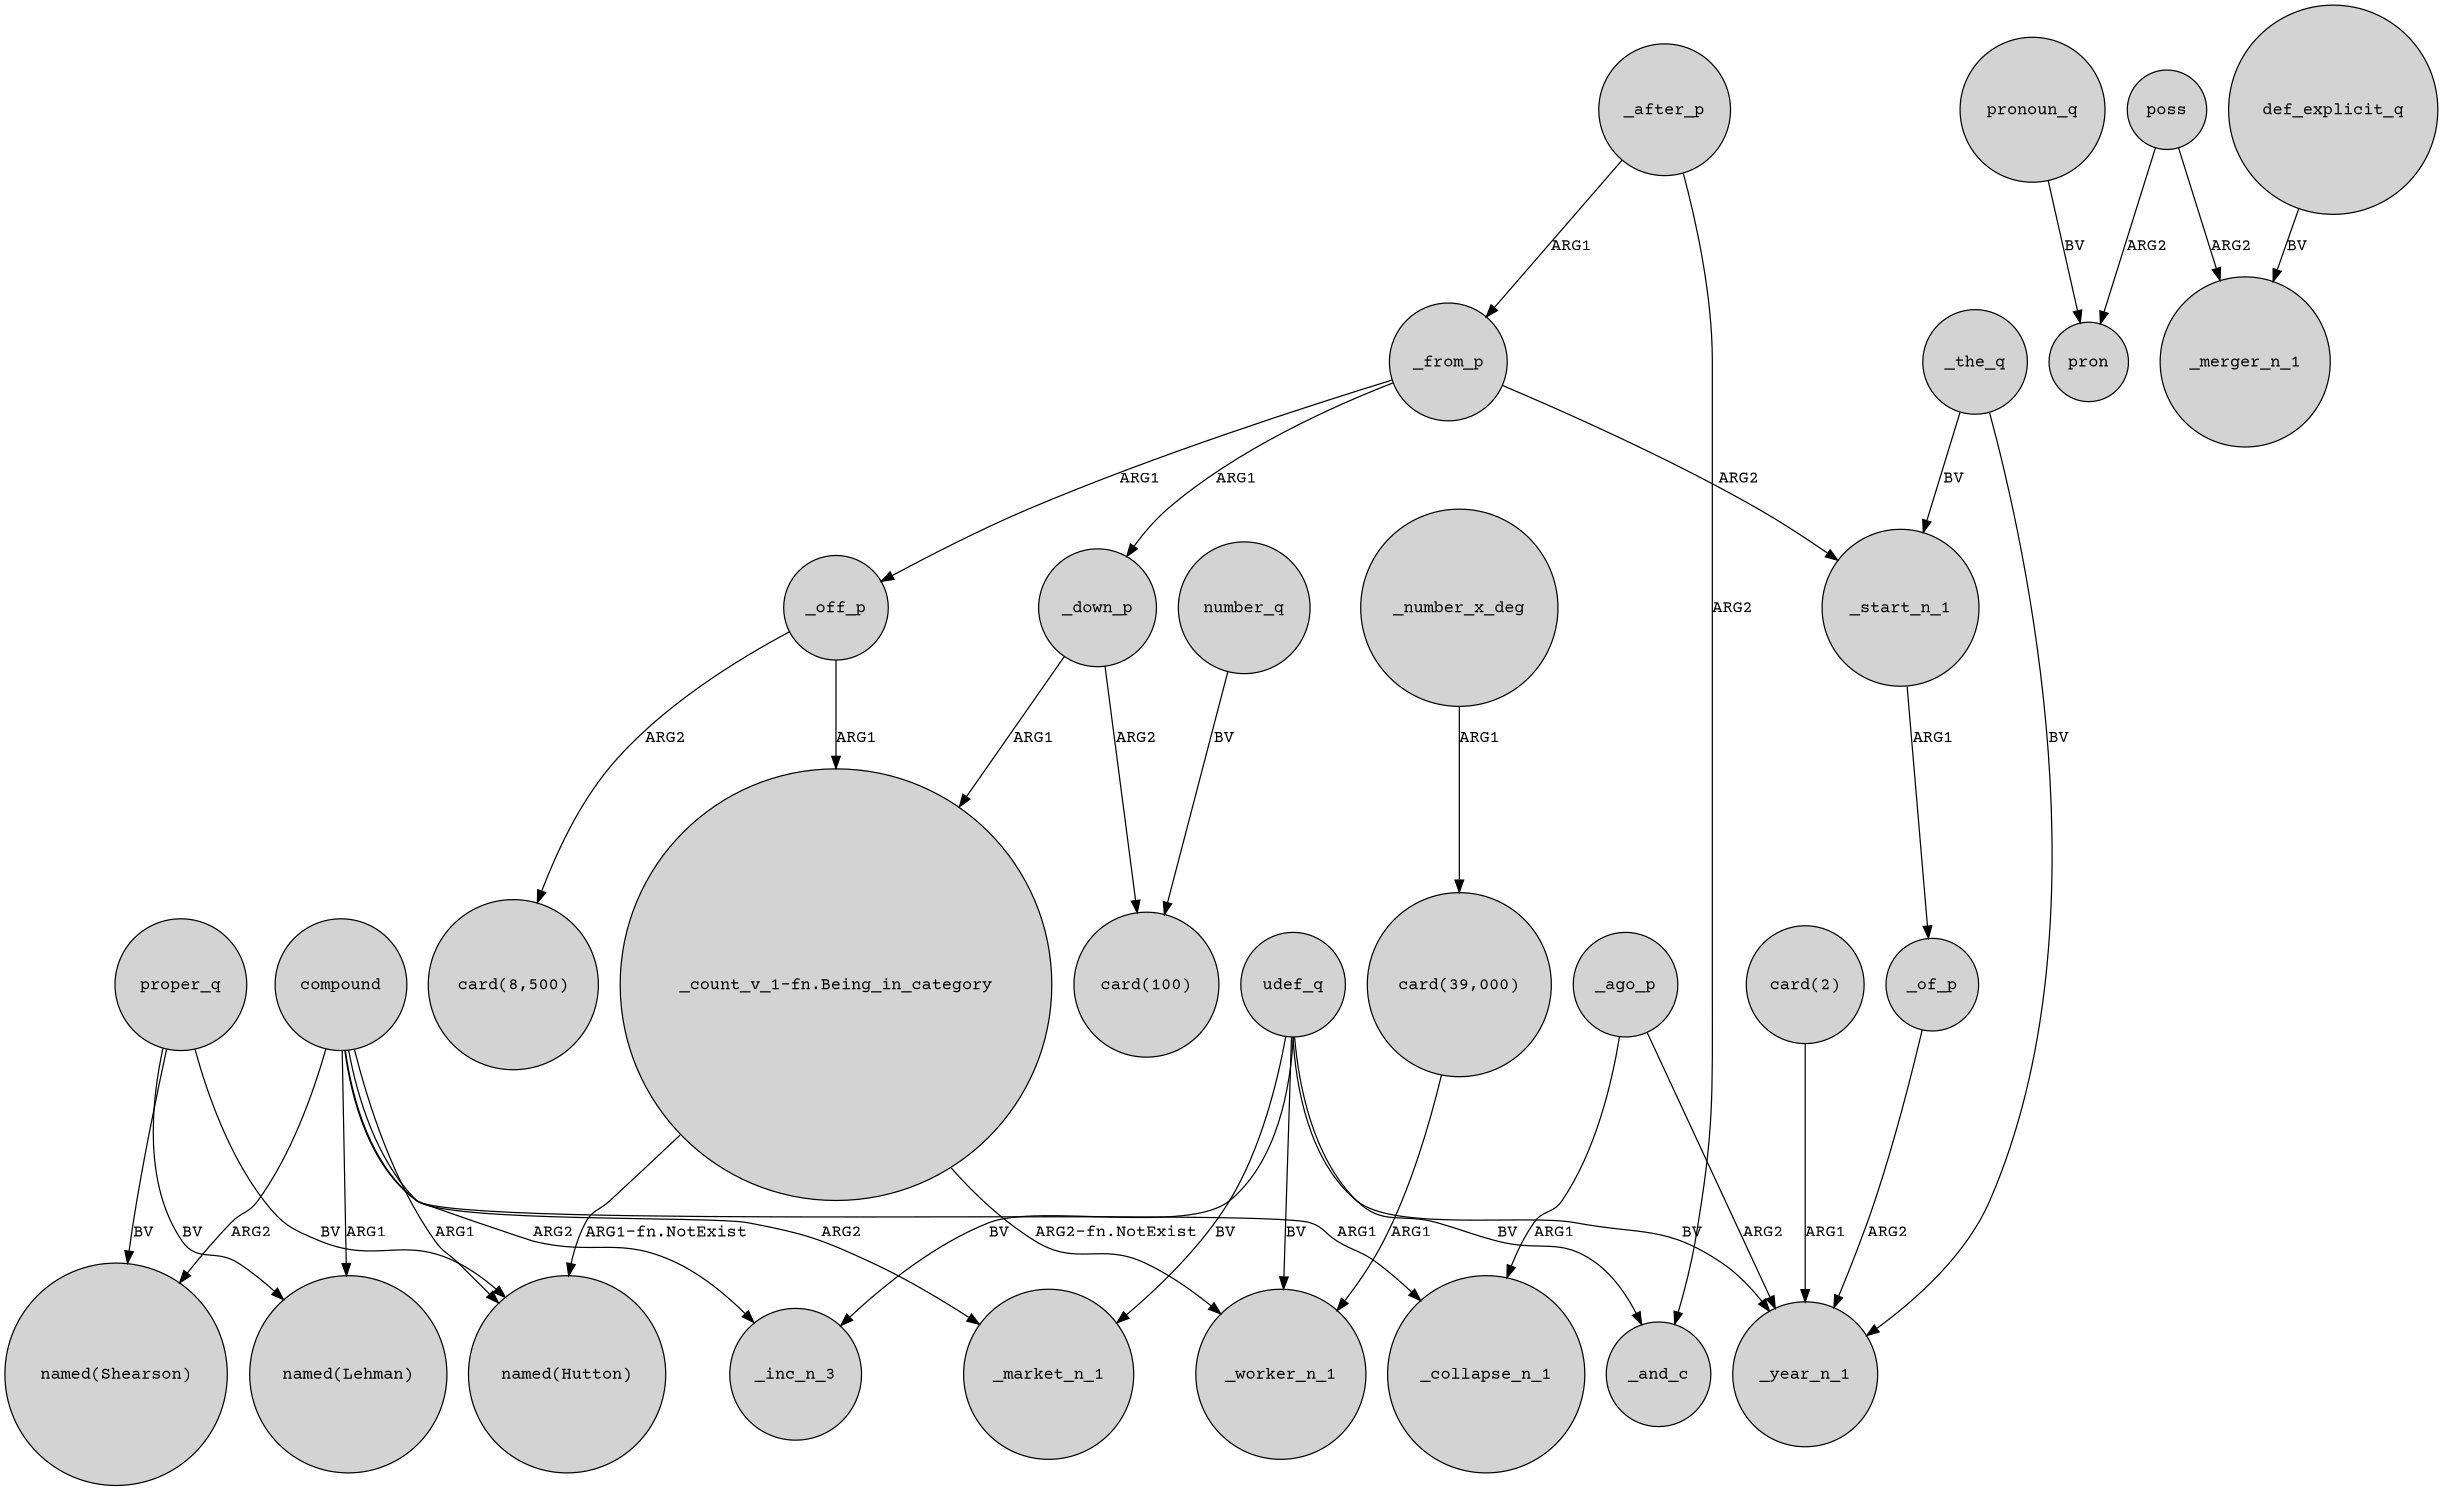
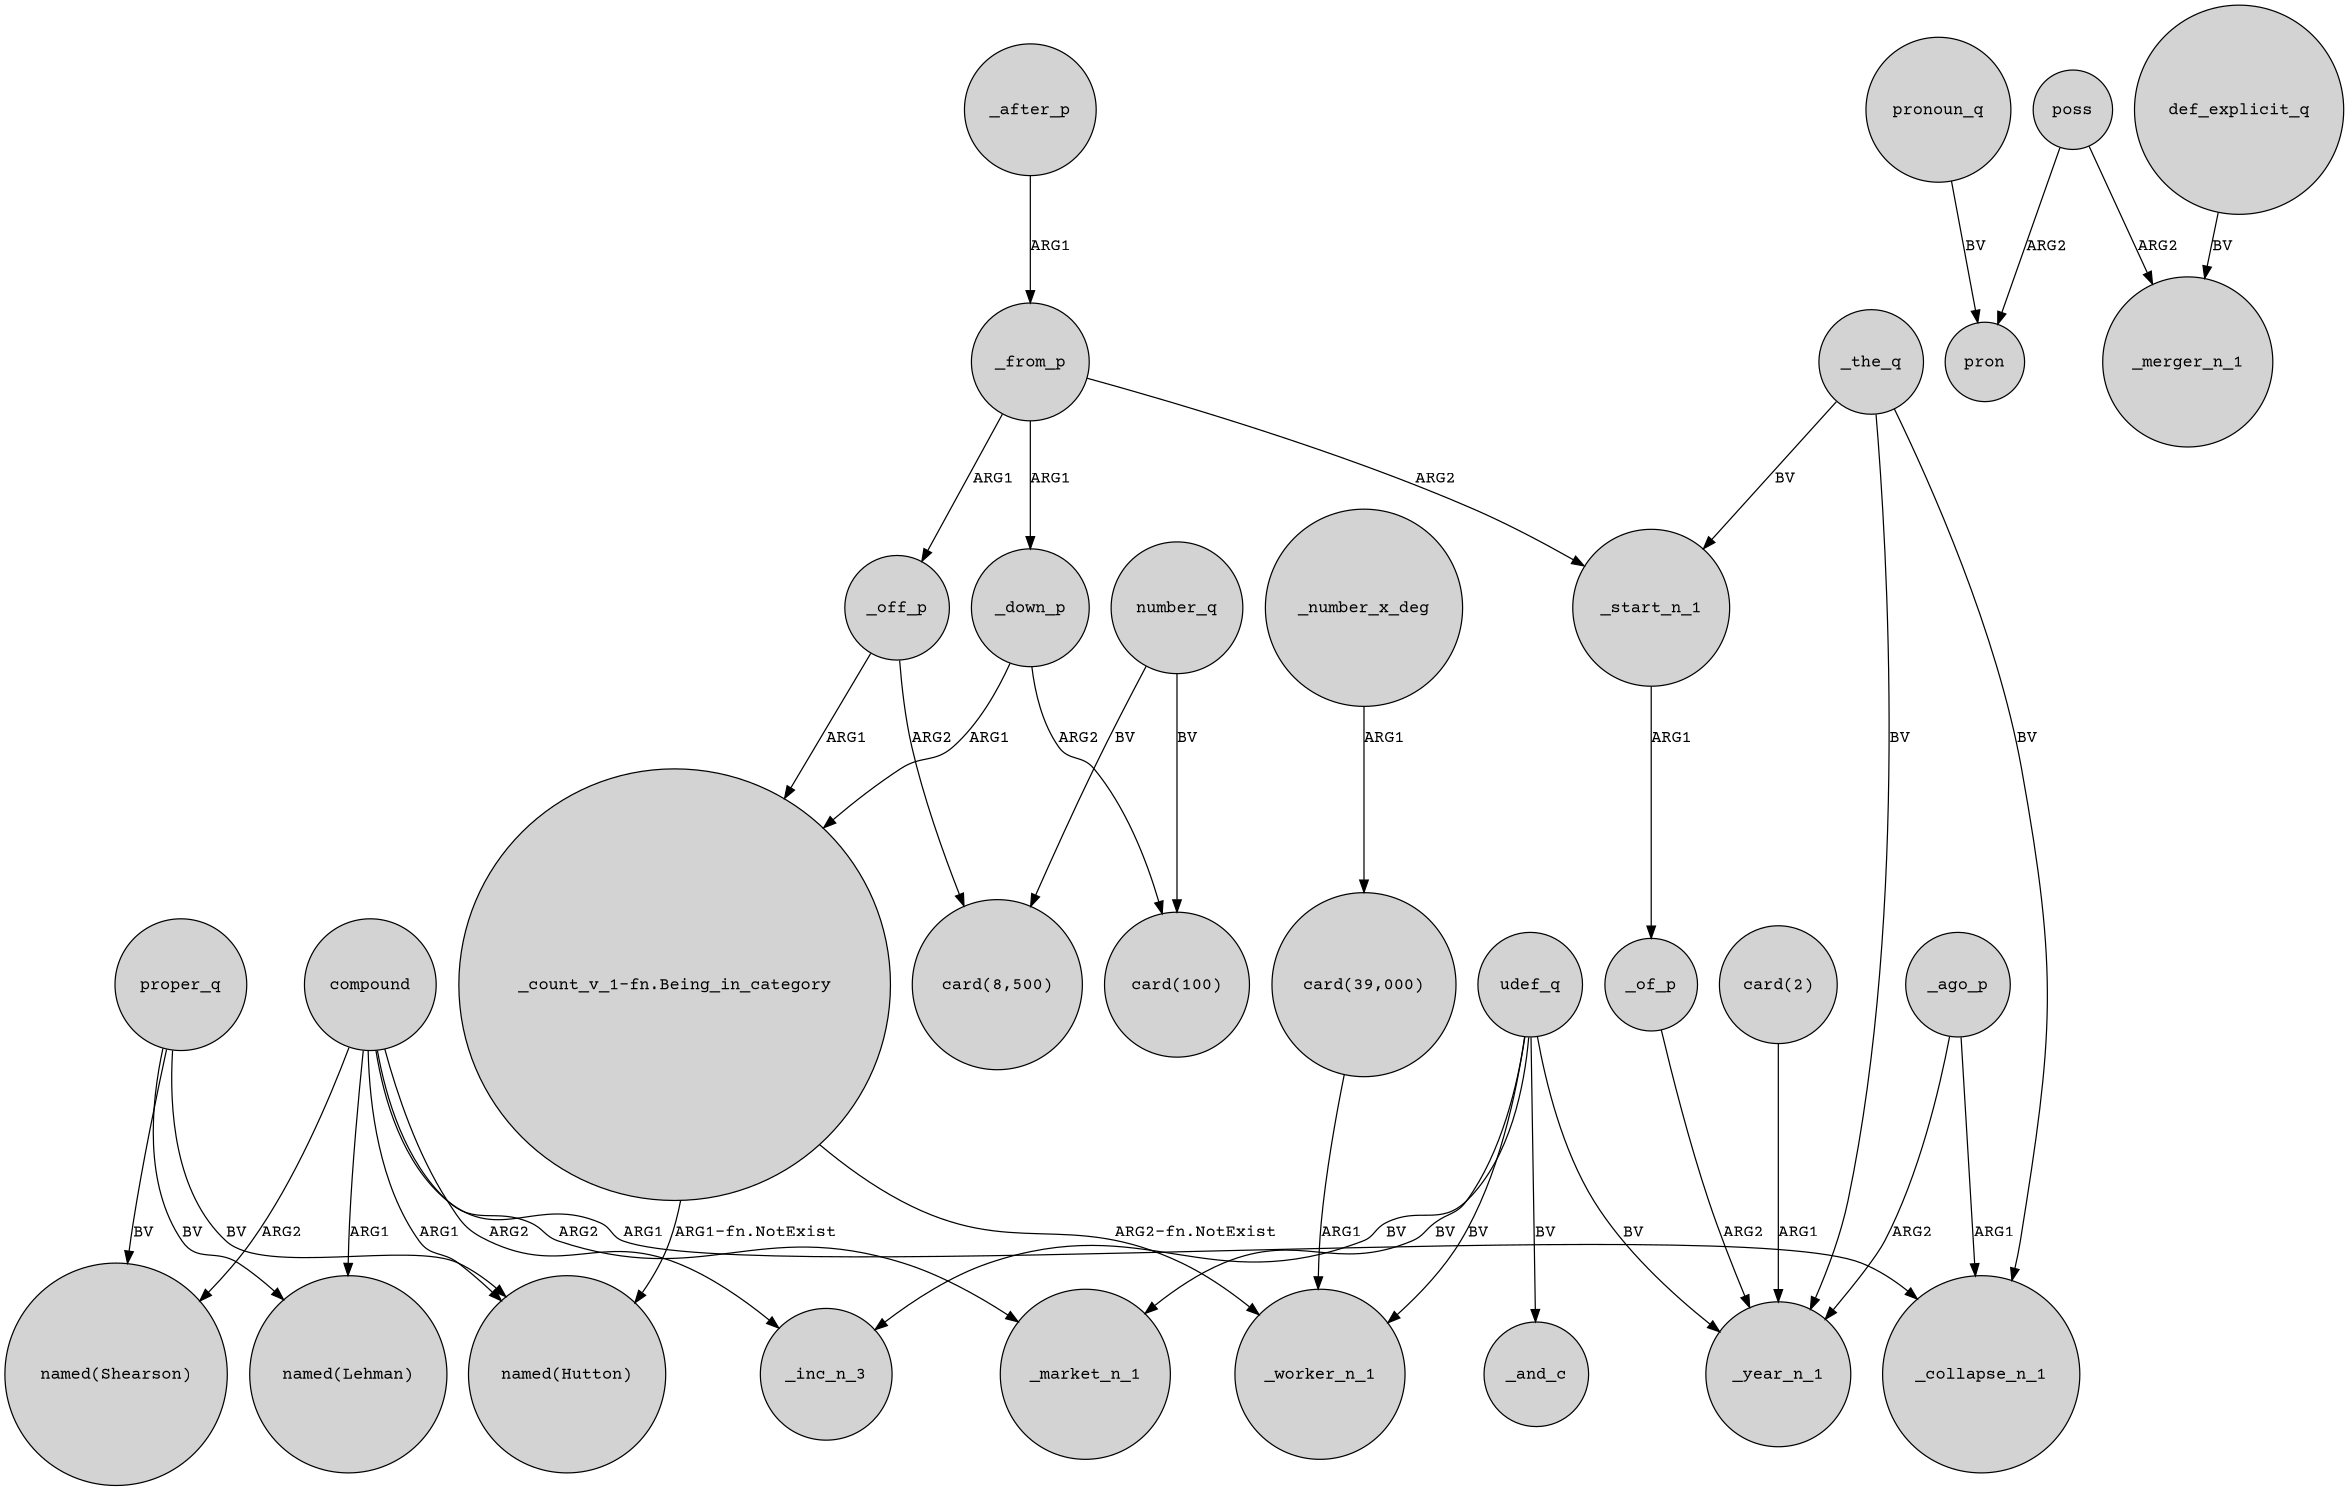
(1712, 743) -> none
none -> (1089, 780)
none -> (2032, 828)
